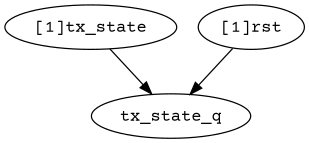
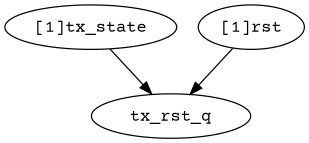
(171, 116) -> (171, 116)
